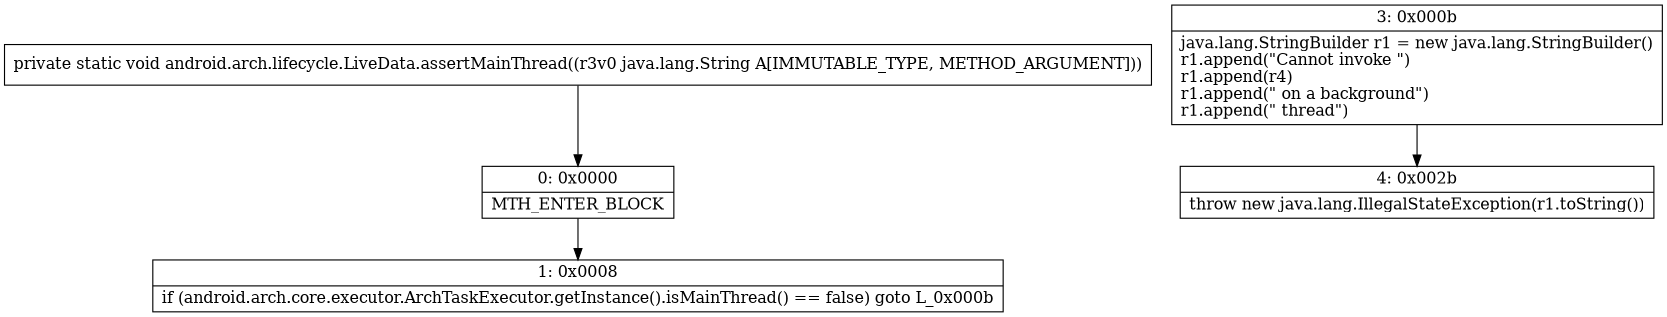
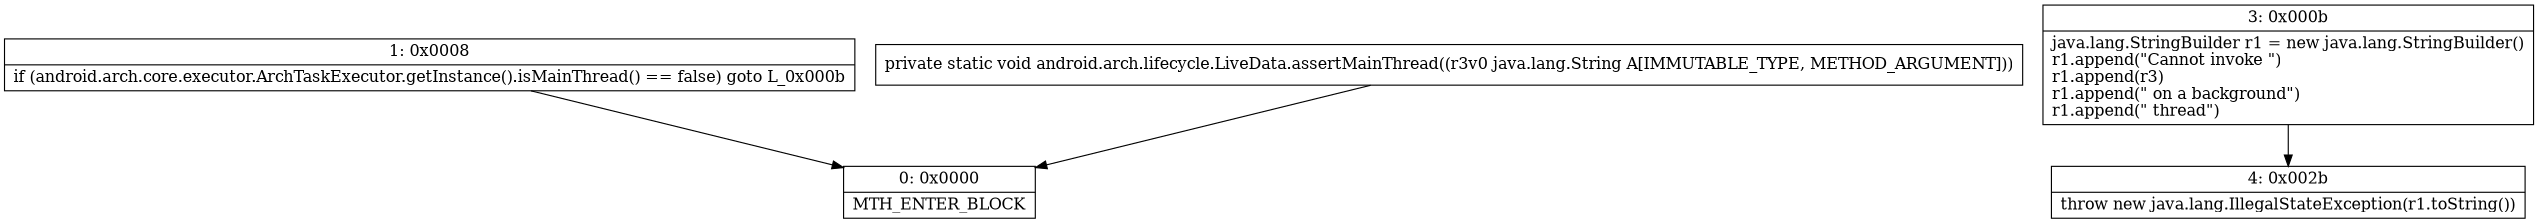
(1237, 77) -> (2108, 77)
(578, 233) -> (682, 128)
